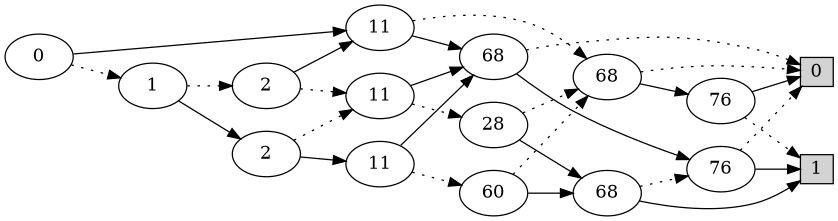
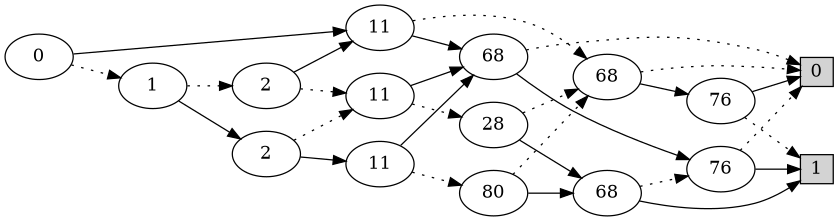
(494, 193) -> (494, 193)
